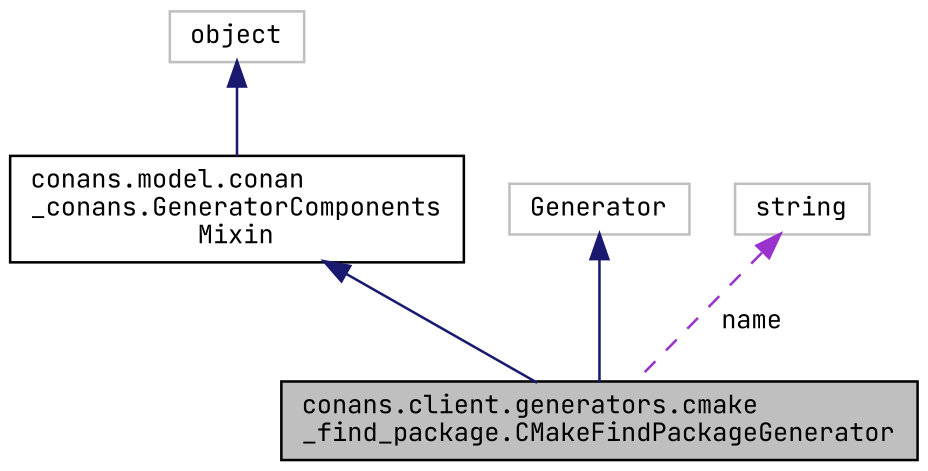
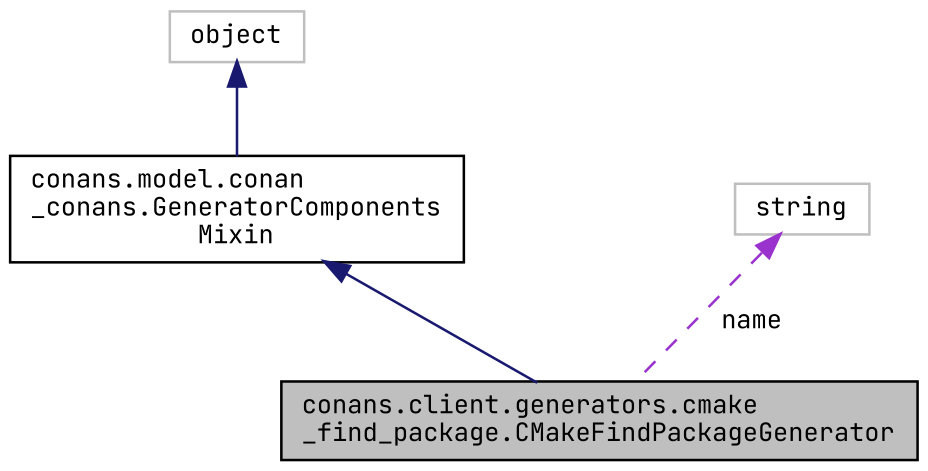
(599, 209) -> none
